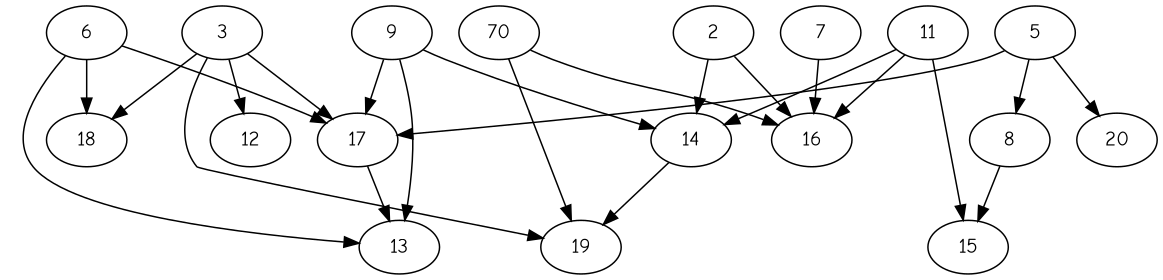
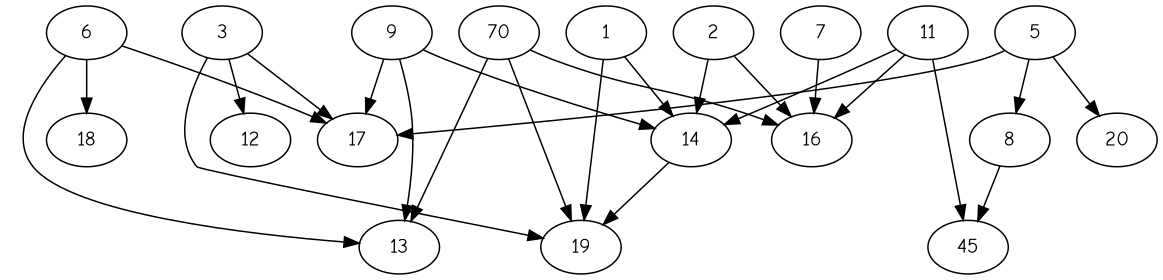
none -> (606, 33)
(160, 82) -> none
(376, 187) -> (449, 140)
(968, 247) -> (968, 247)
